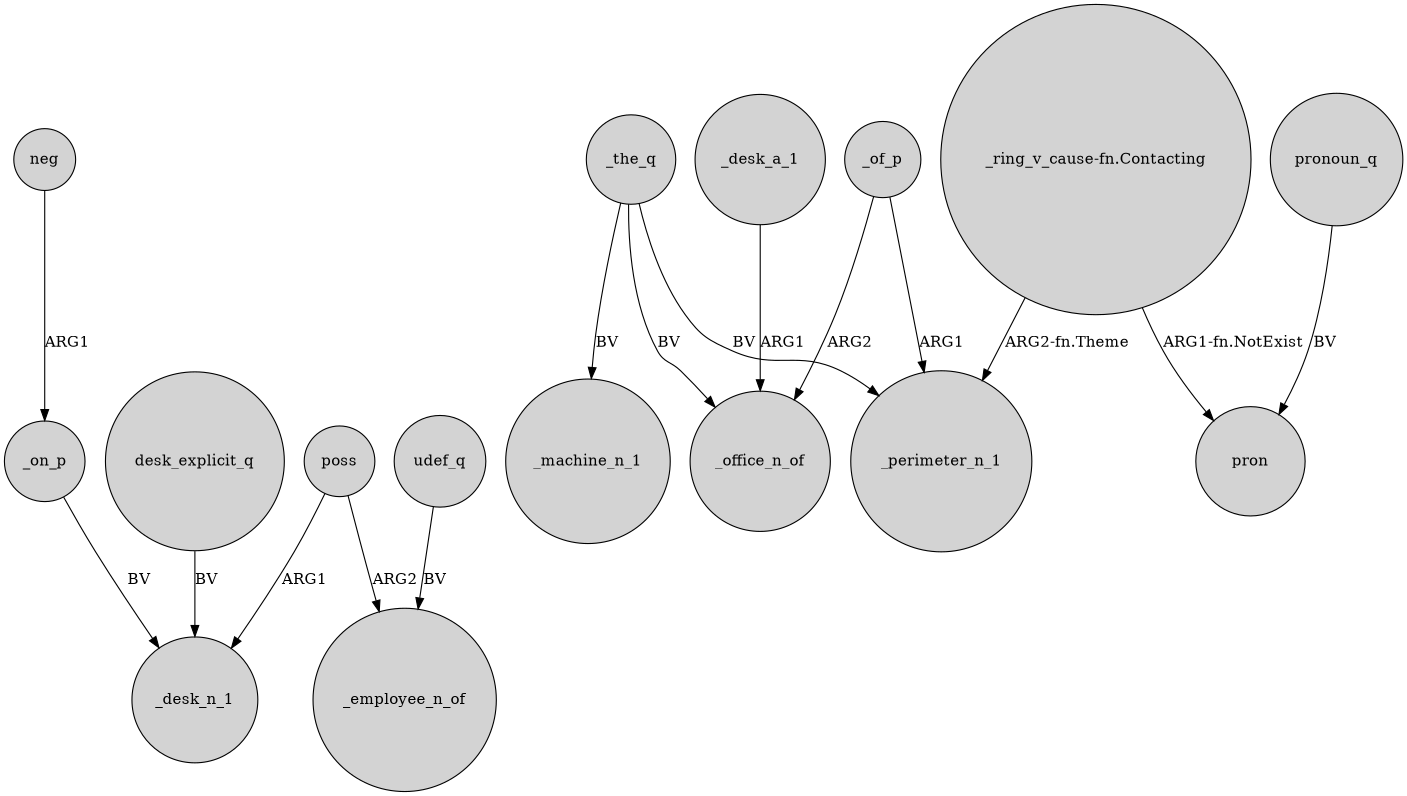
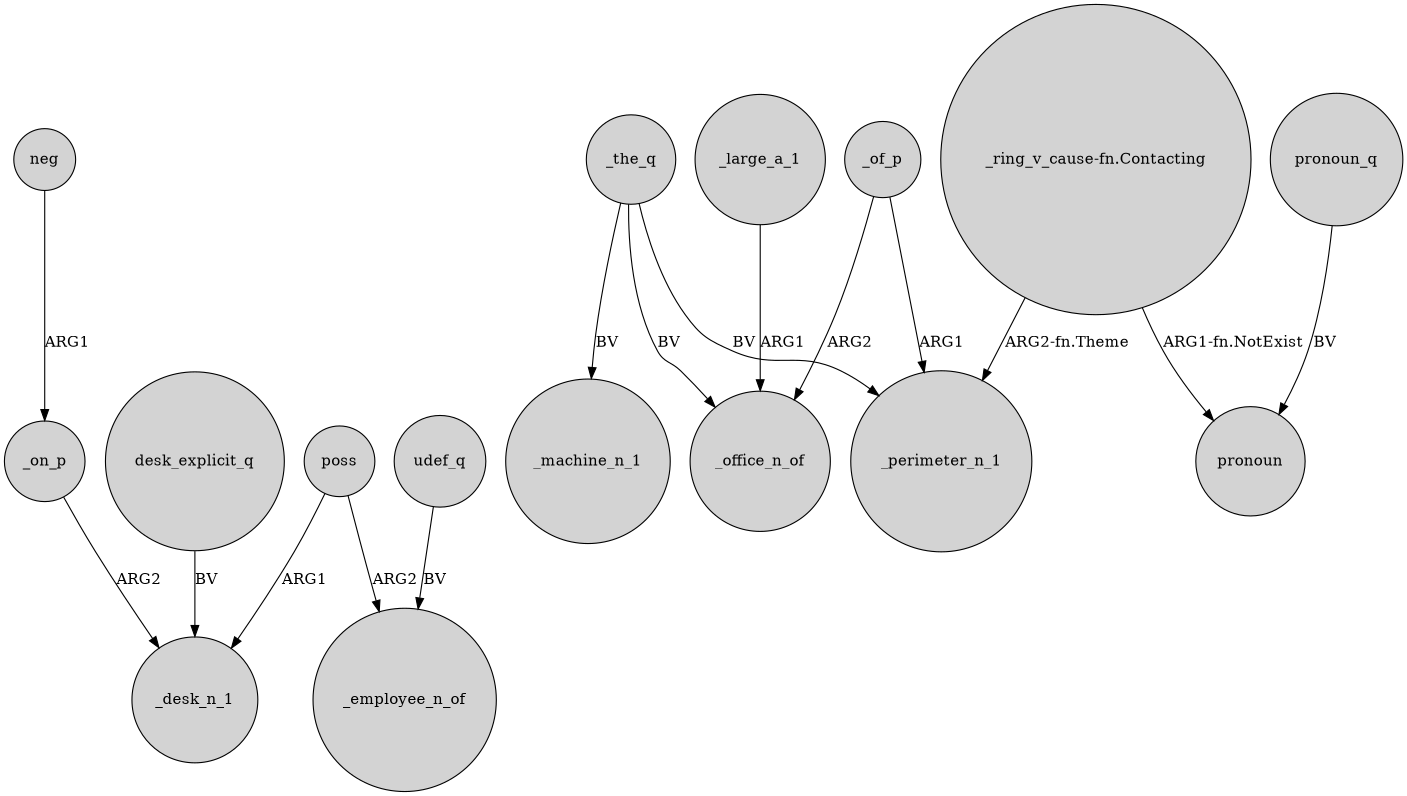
(760, 160) -> (760, 160)
(1250, 461) -> (1250, 461)
(139, 580) -> (139, 580)
